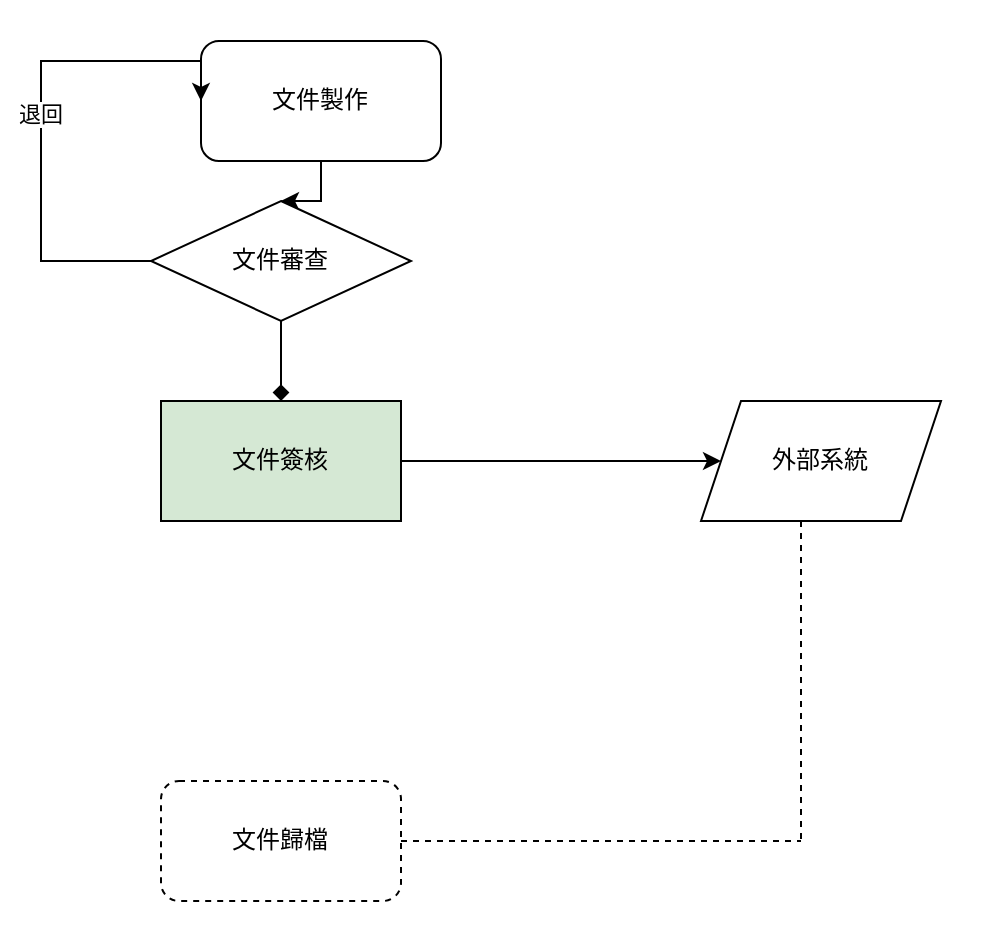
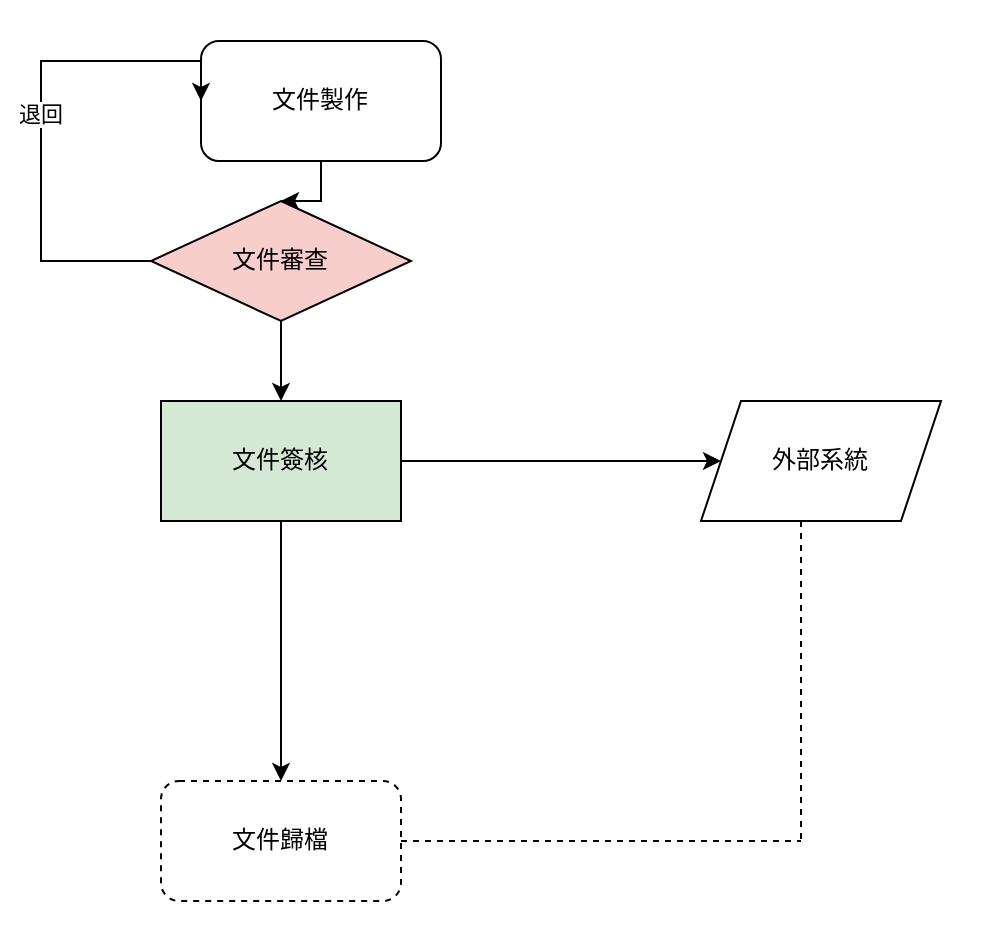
(281, 261) -> (281, 261)
(281, 385) -> (281, 386)
none -> (281, 644)
